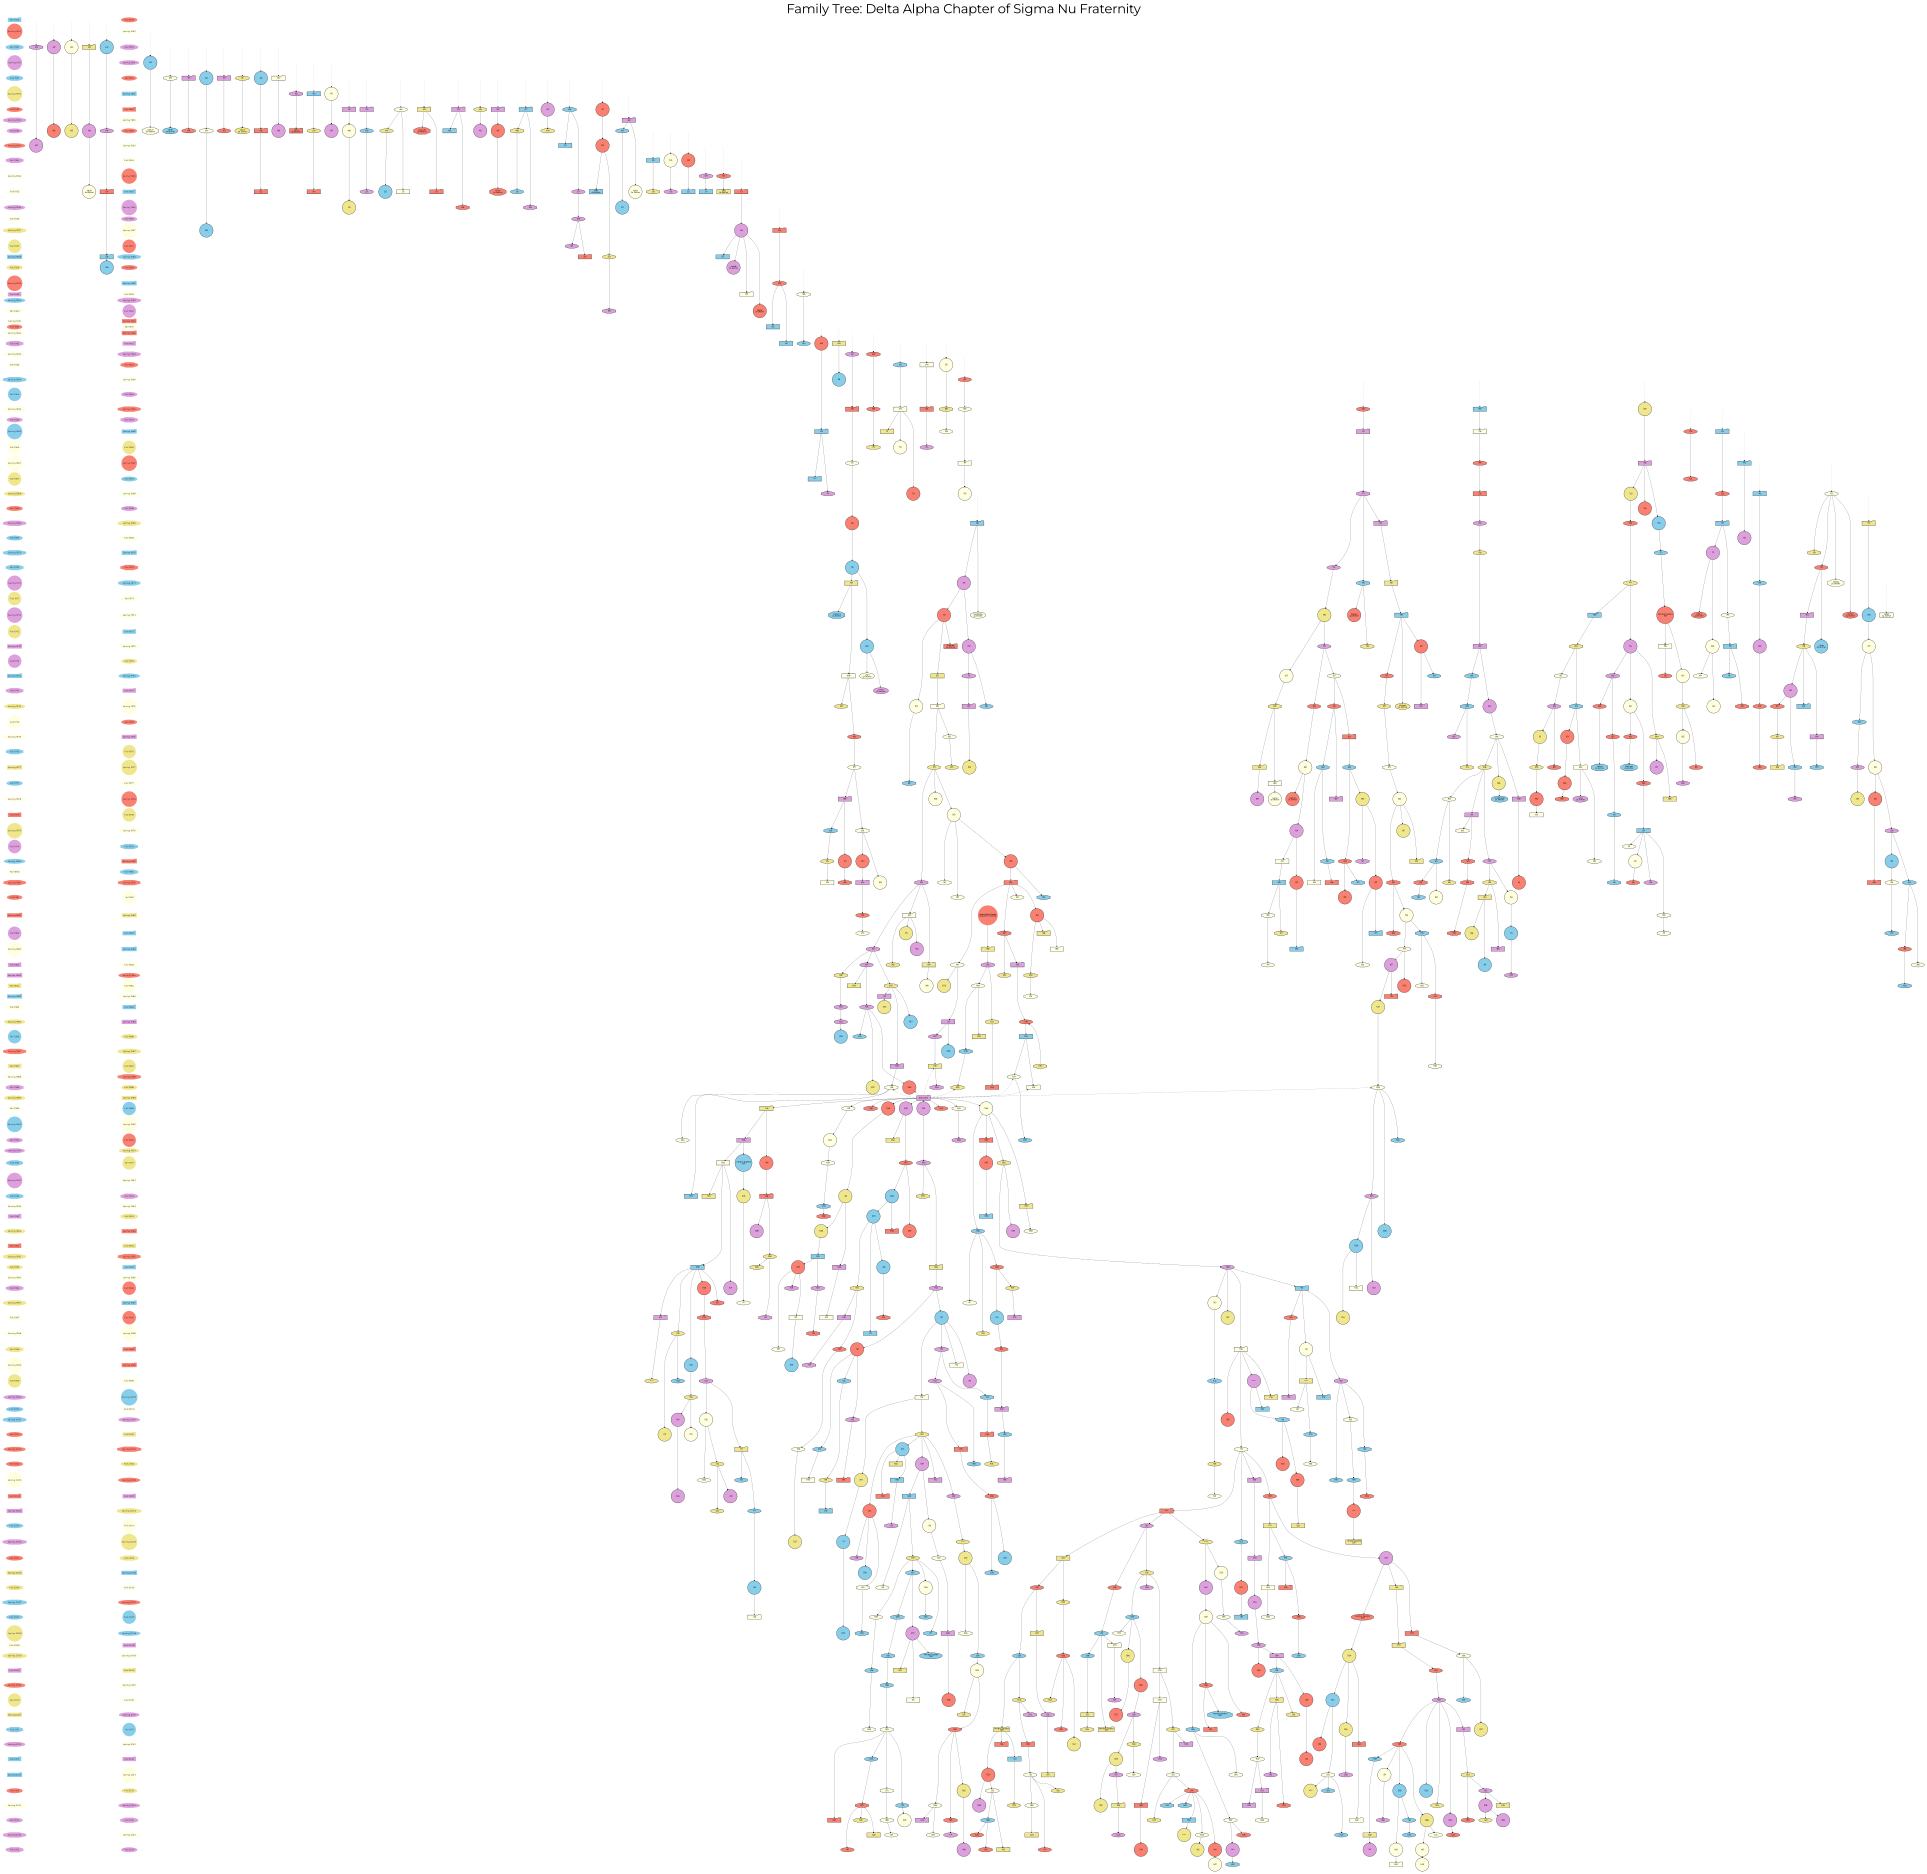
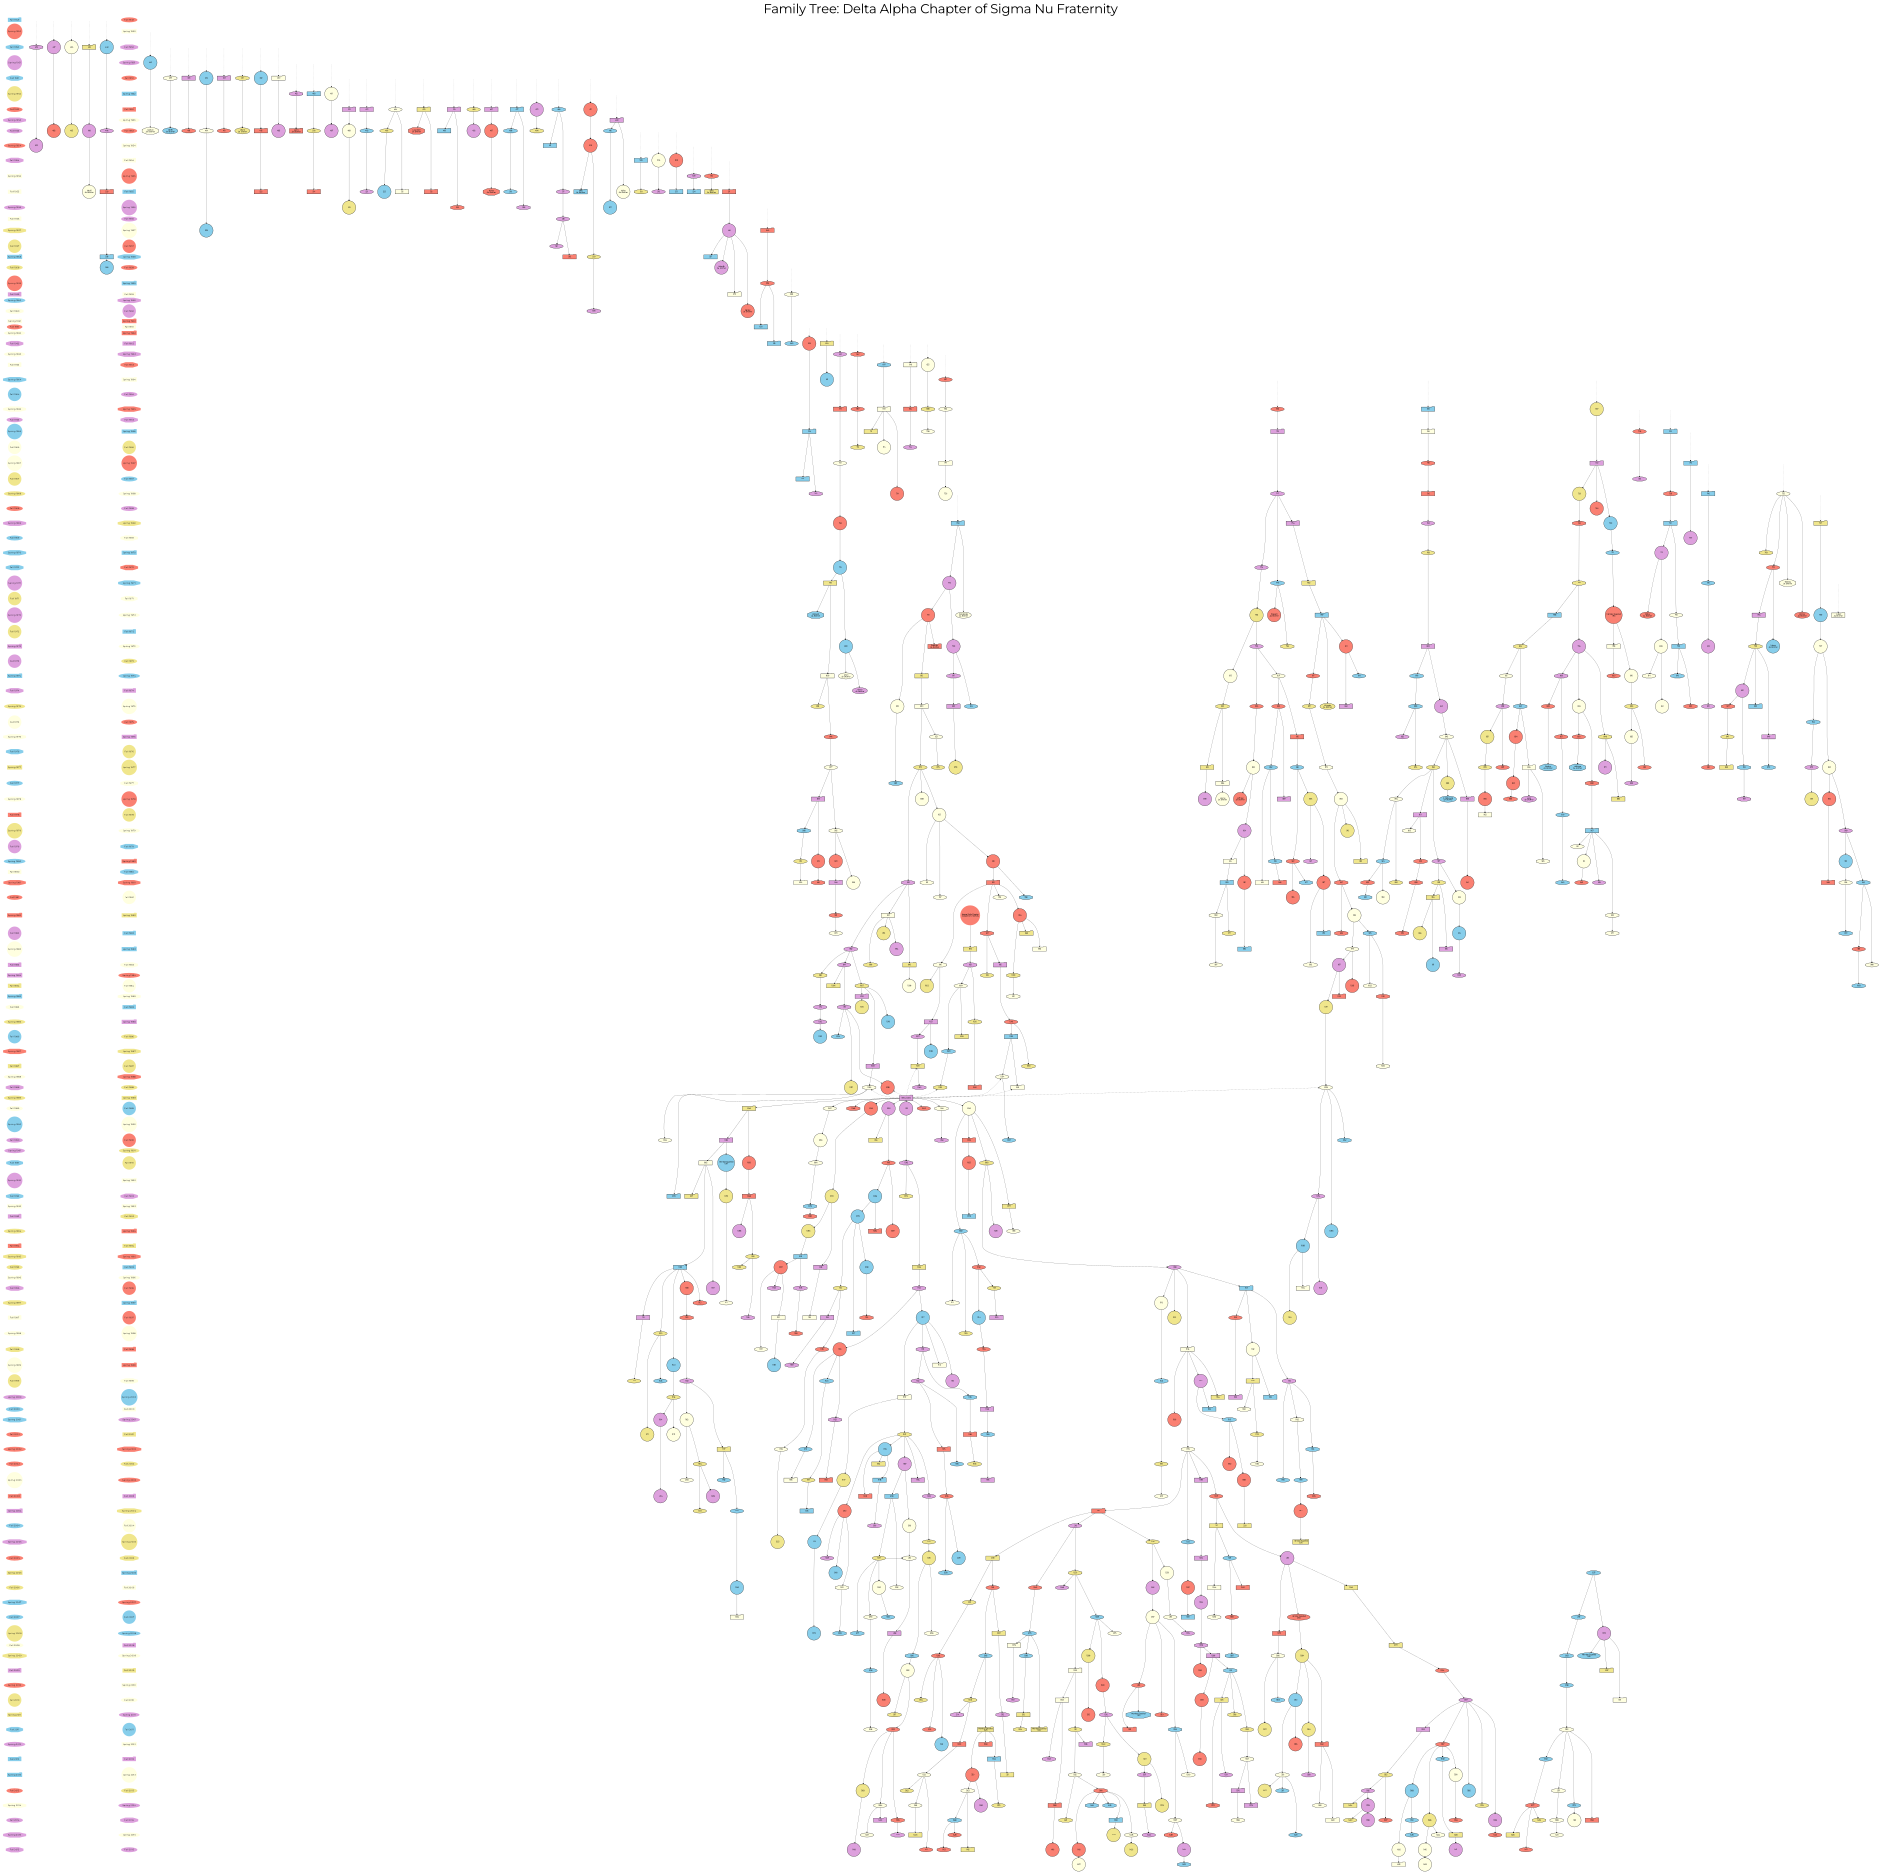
(517, 131) -> (510, 131)
(1691, 479) -> (1640, 479)
(1760, 706) -> (1708, 706)
(1039, 1043) -> (1025, 1042)
(1310, 1434) -> (1257, 1434)
(913, 1565) -> (894, 1558)
(1074, 1744) -> (942, 1744)
none -> (1319, 1805)
(1383, 1820) -> (1456, 1820)
